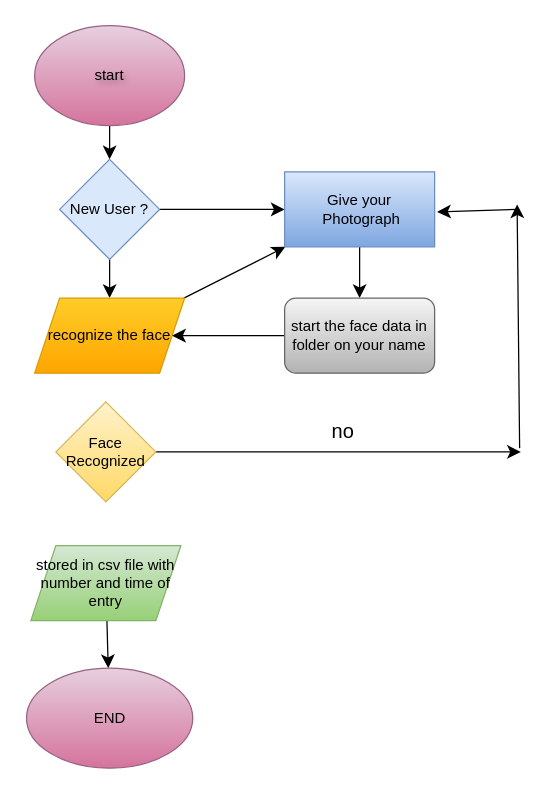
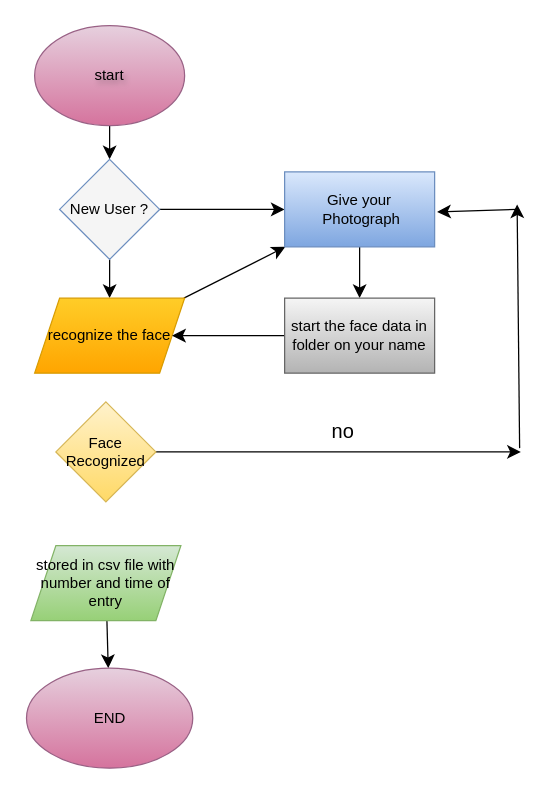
(109, 209) -> (109, 209)
(359, 336) -> (359, 336)
